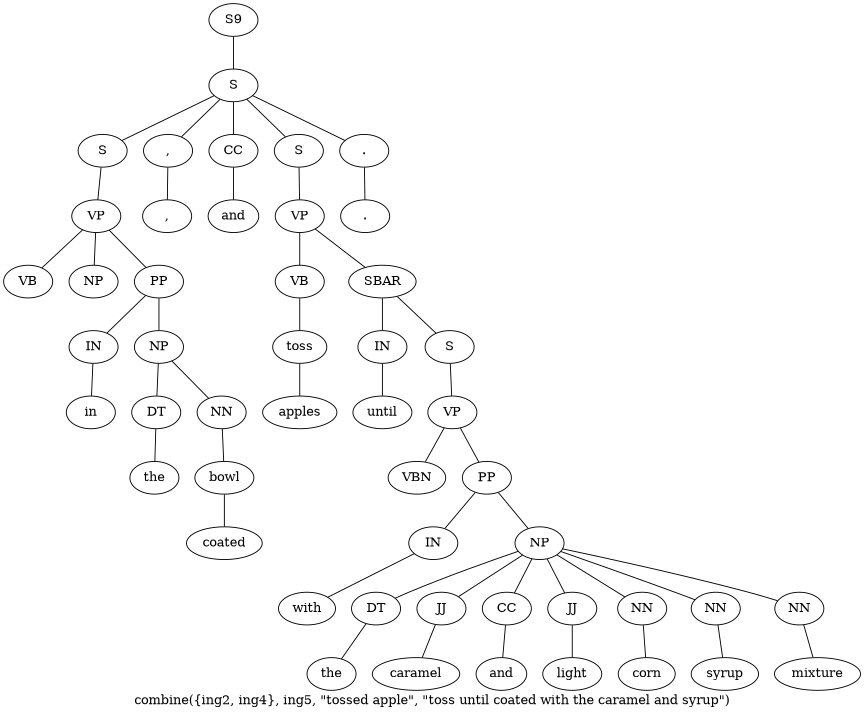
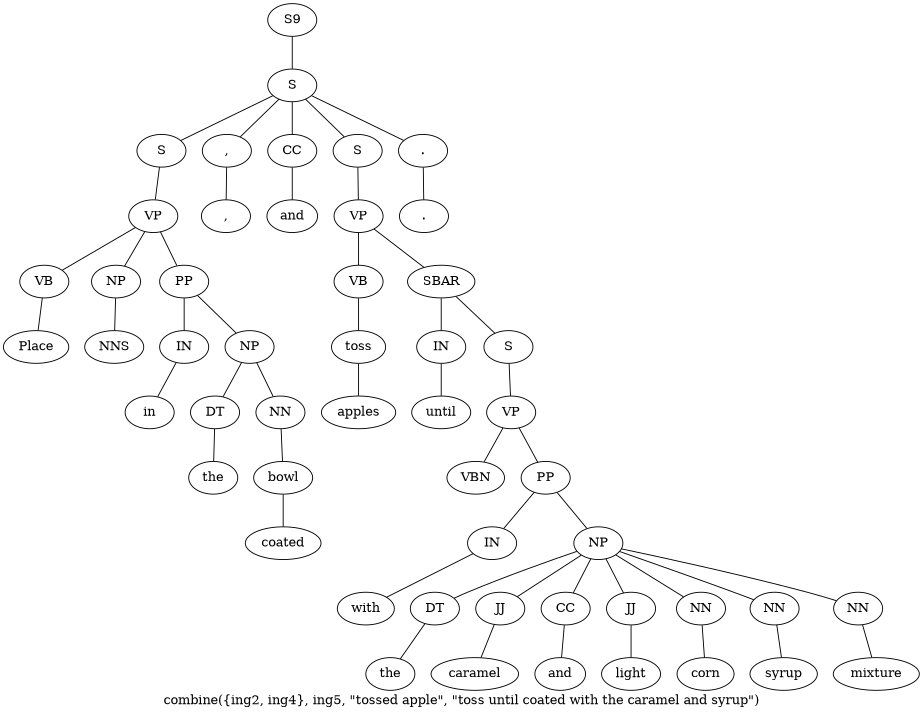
none -> (36, 347)
none -> (114, 347)
